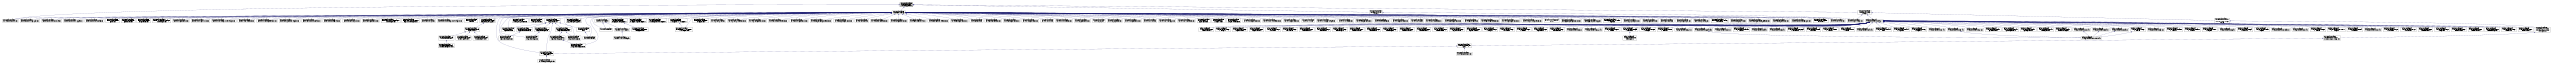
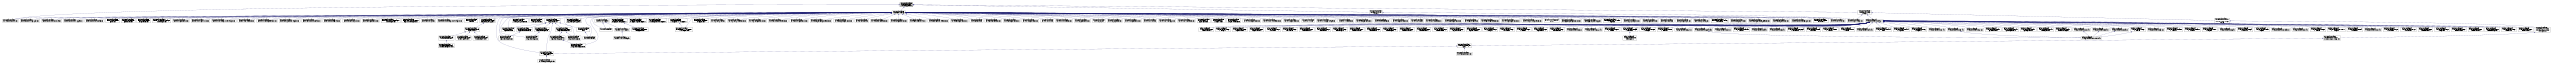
(1346, 21) -> (1346, 21)
